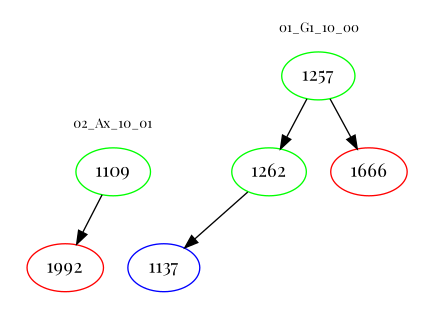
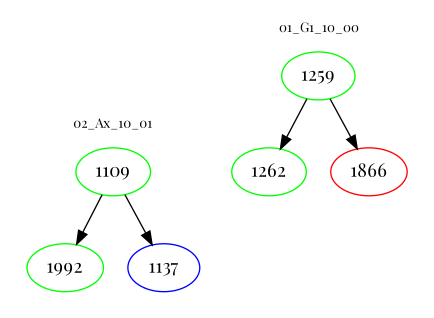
(318, 76) -> (318, 76)
(369, 172) -> (369, 172)
(221, 215) -> (135, 214)
(65, 268) -> (65, 268)
